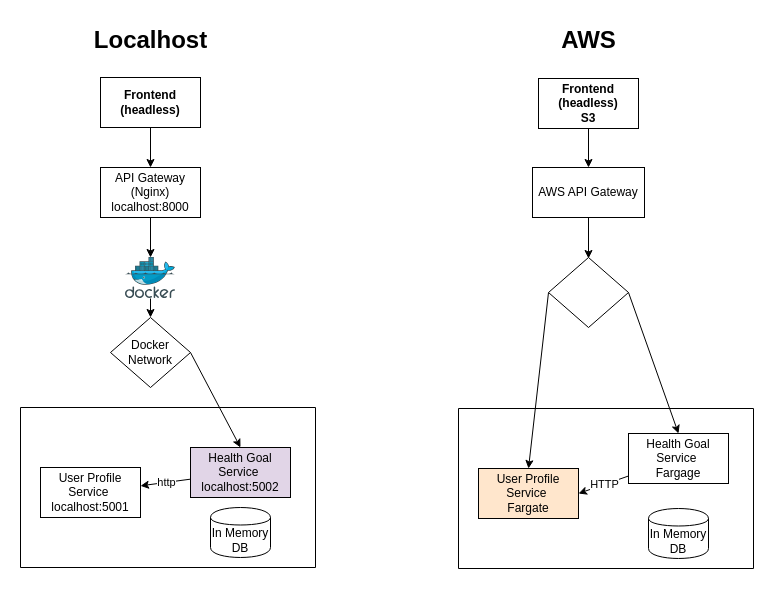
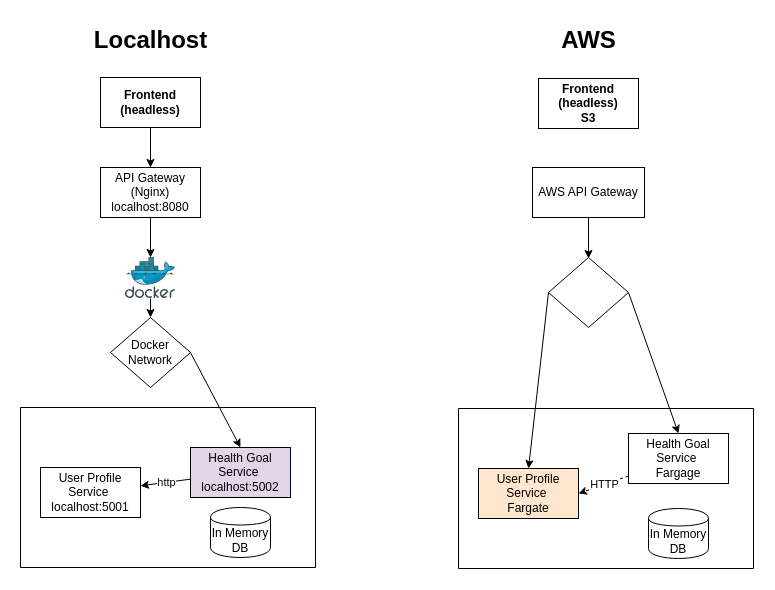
(589, 145) -> none
(151, 193) -> (151, 193)
(622, 478) -> (622, 478)
